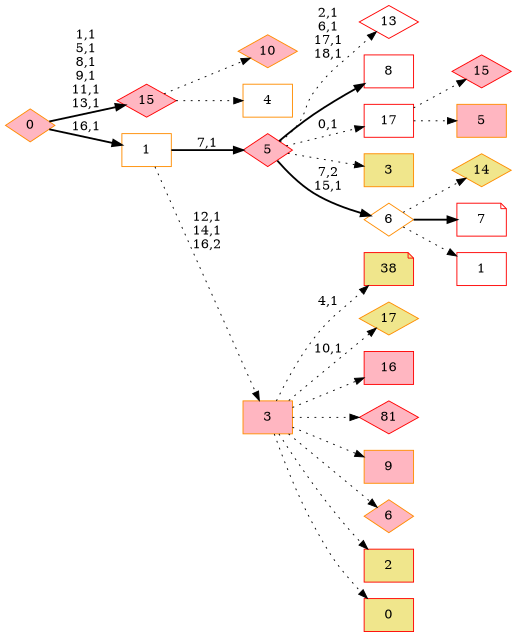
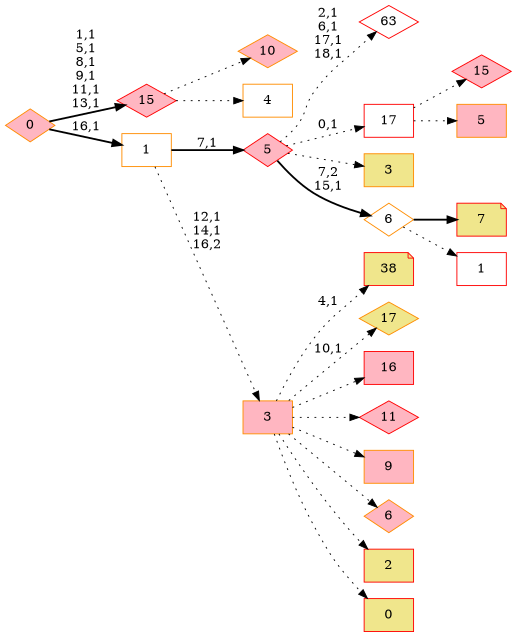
(389, 22) -> (389, 22)
(389, 71) -> none
(482, 170) -> none
(482, 220) -> (482, 220)
(389, 417) -> (389, 417)
